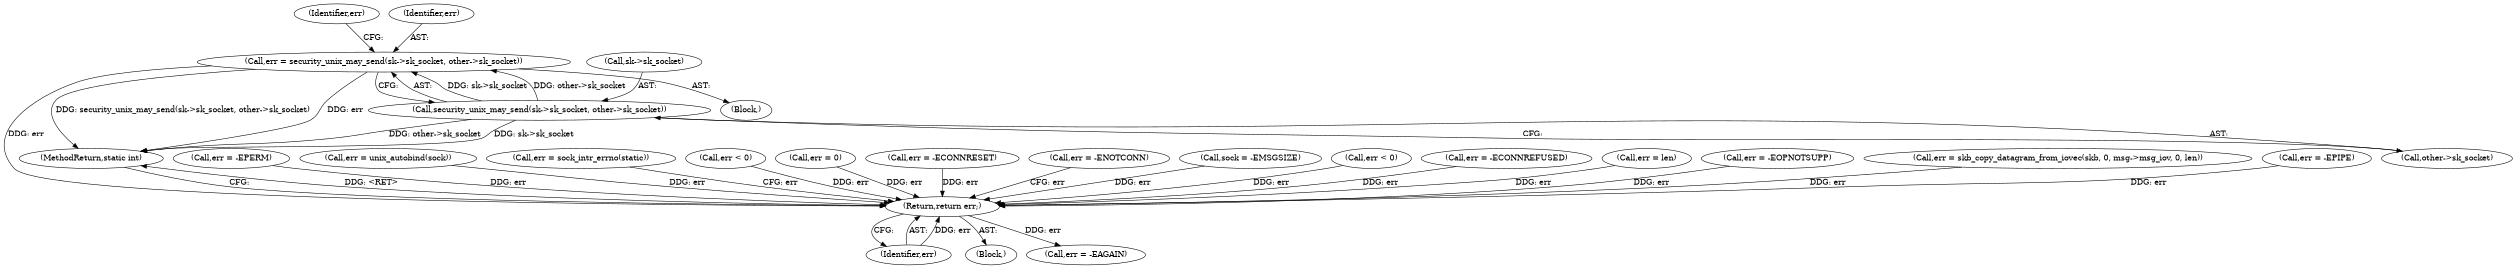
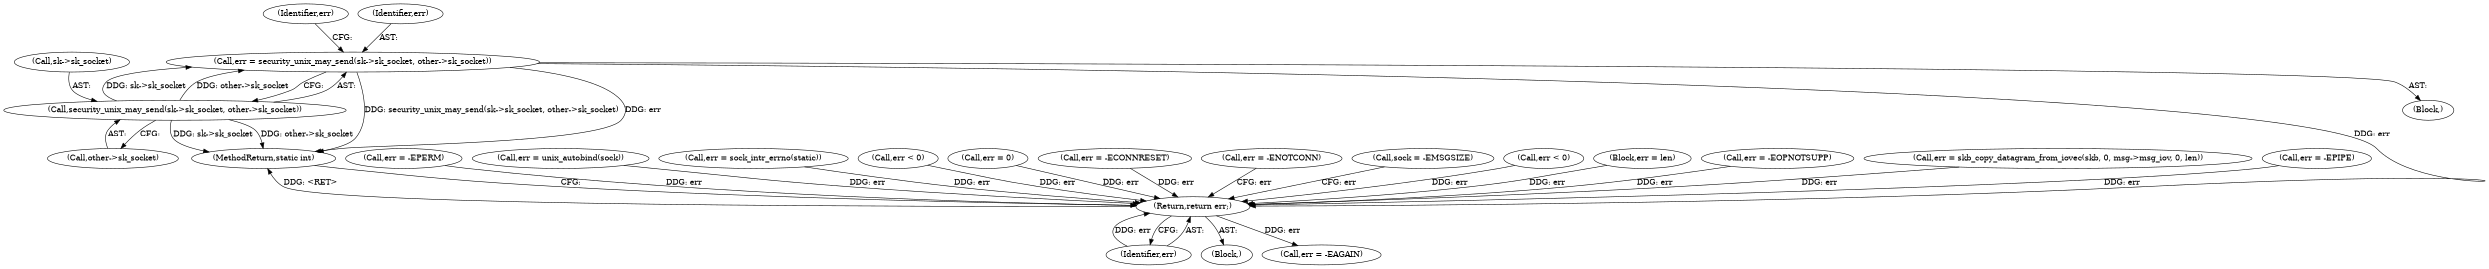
(1507, 158) -> none
(1647, 158) -> (1642, 158)
(780, 183) -> (972, 183)
(1133, 183) -> (1339, 183)
